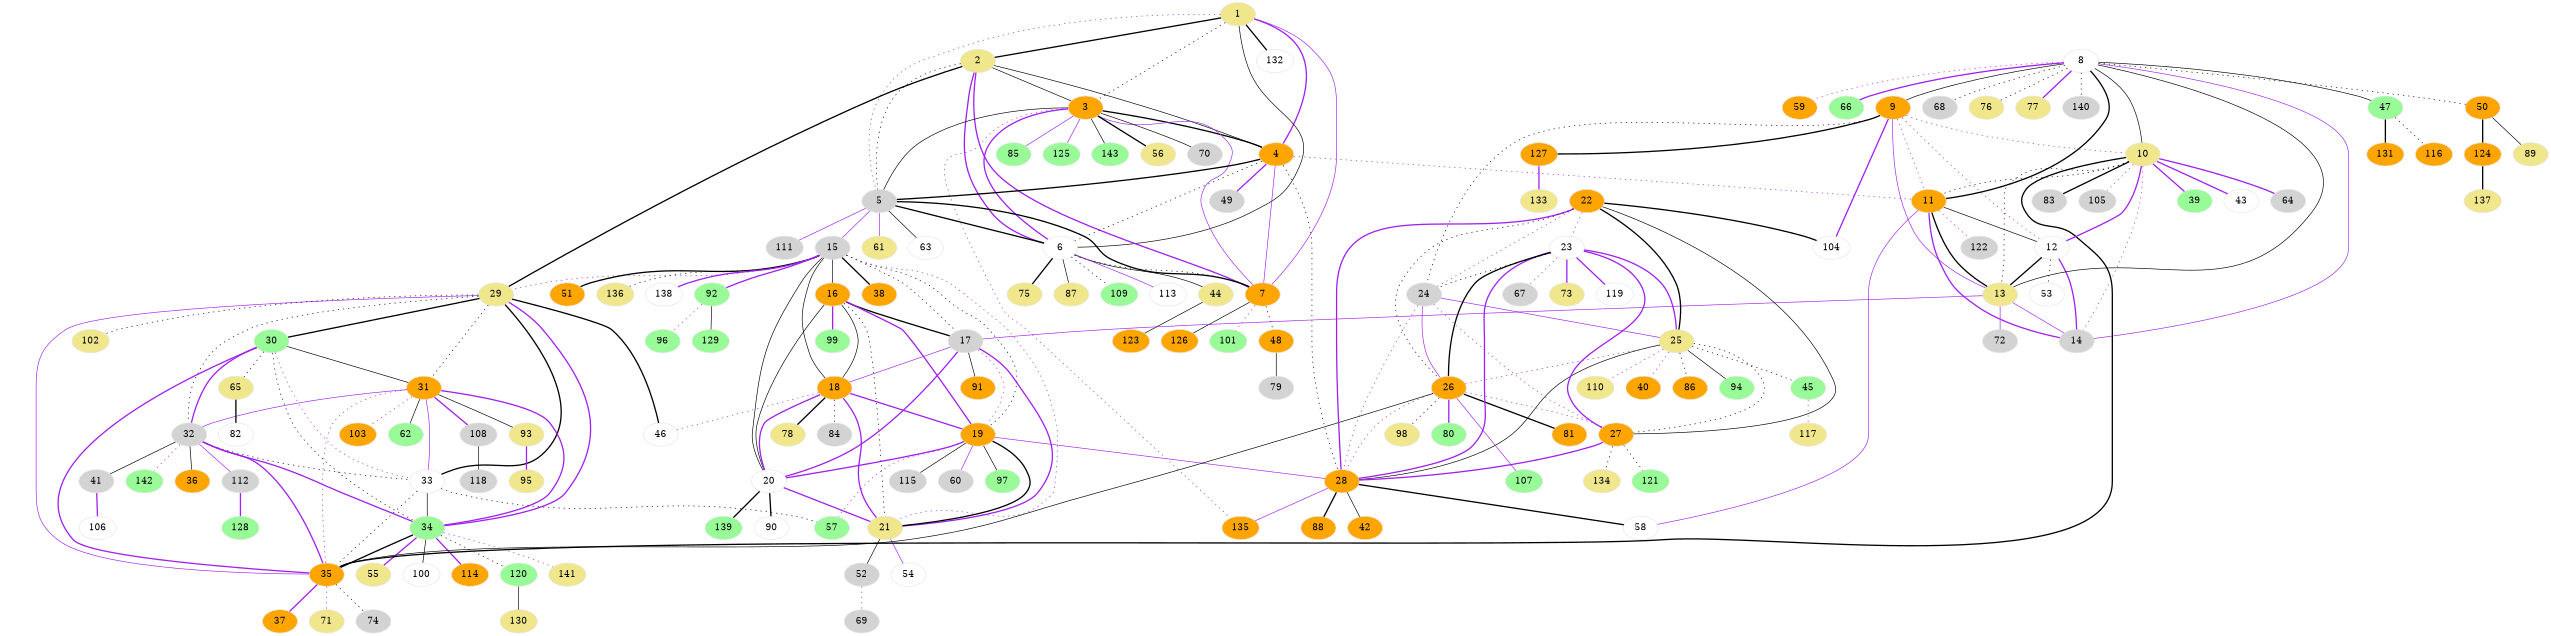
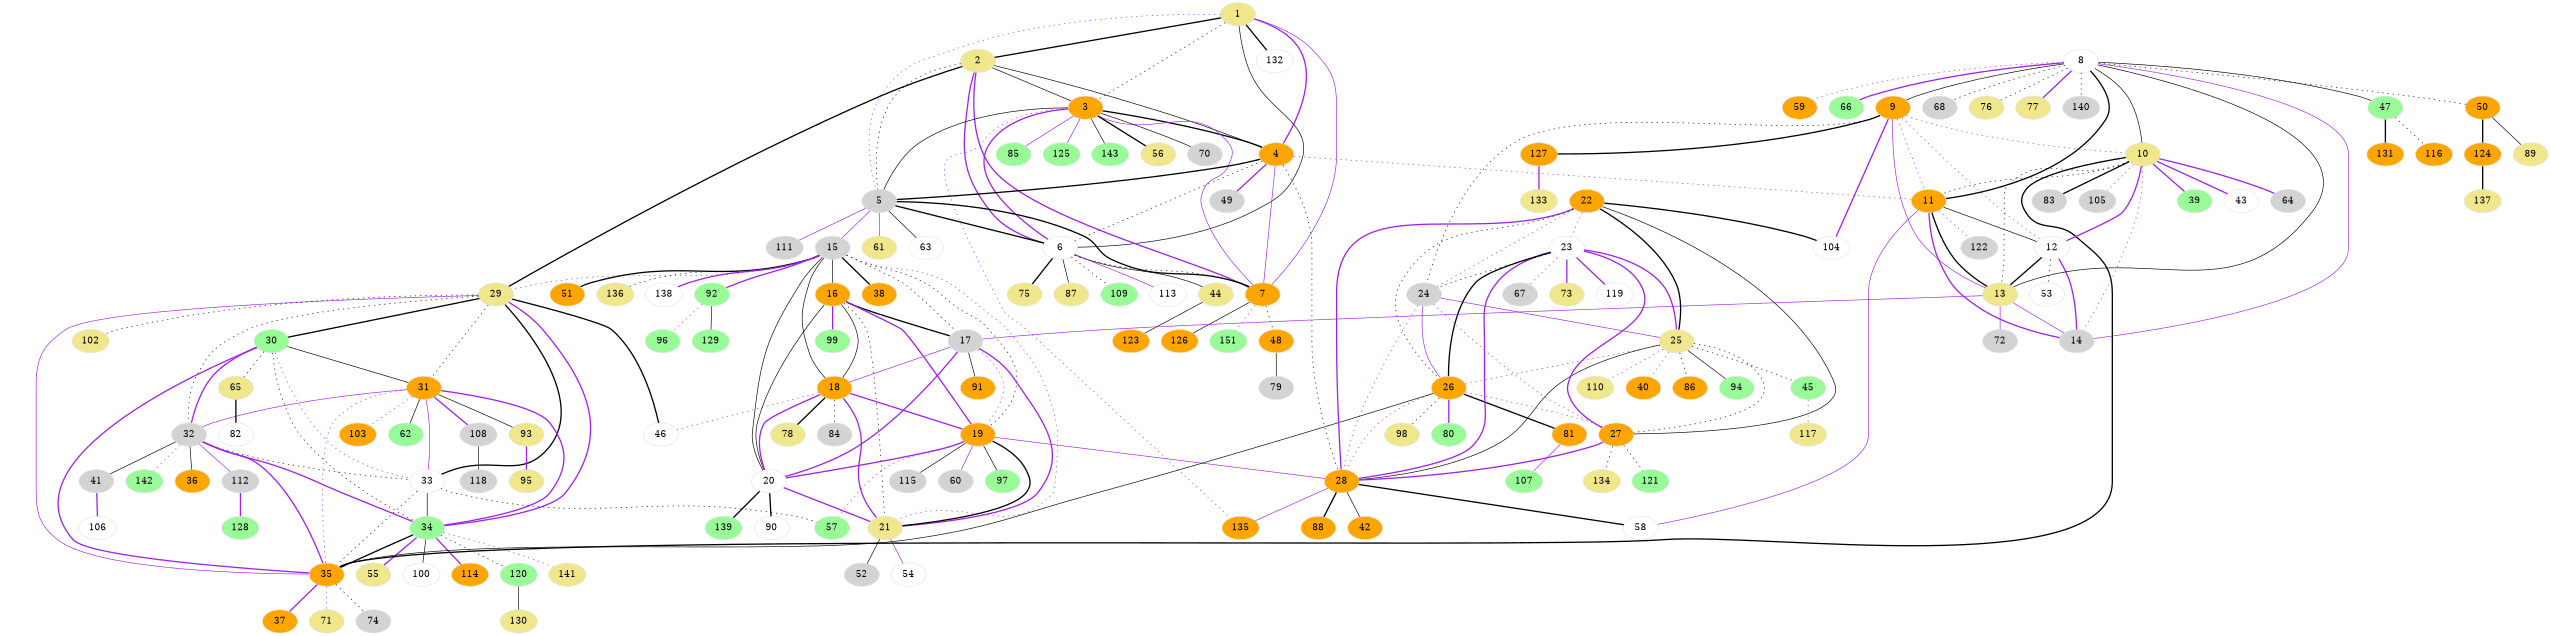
(1228, 341) -> (1228, 341)
(1486, 434) -> (1552, 452)
(862, 621) -> none
